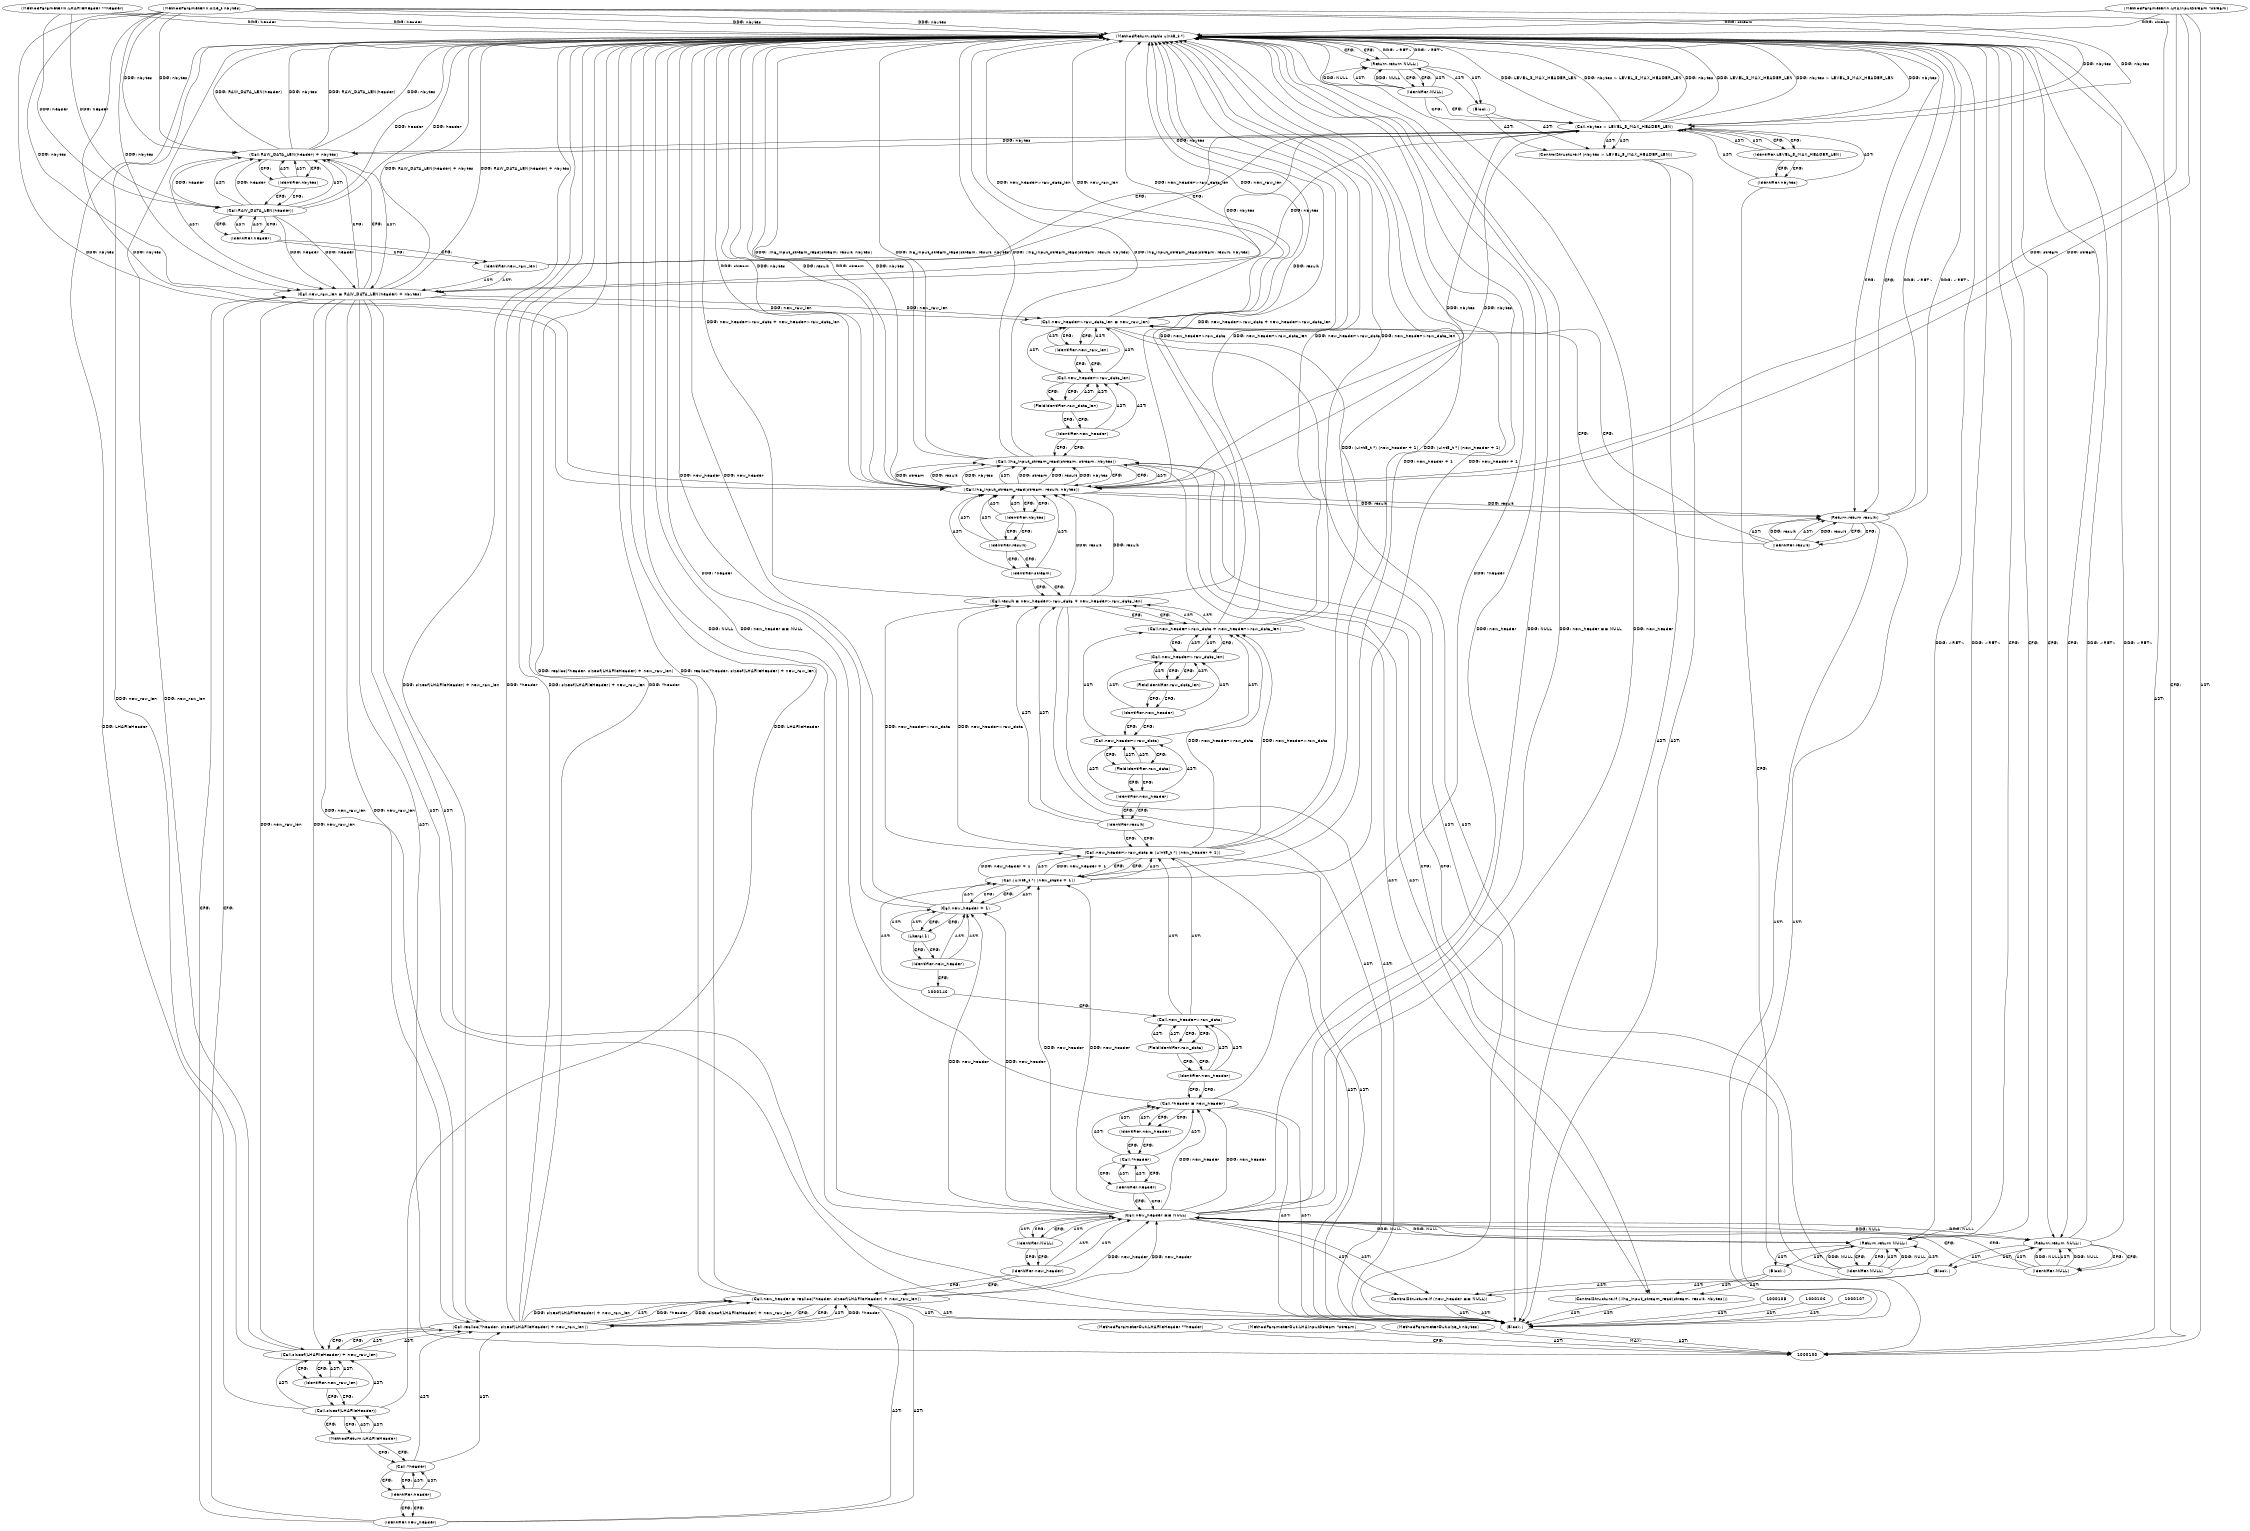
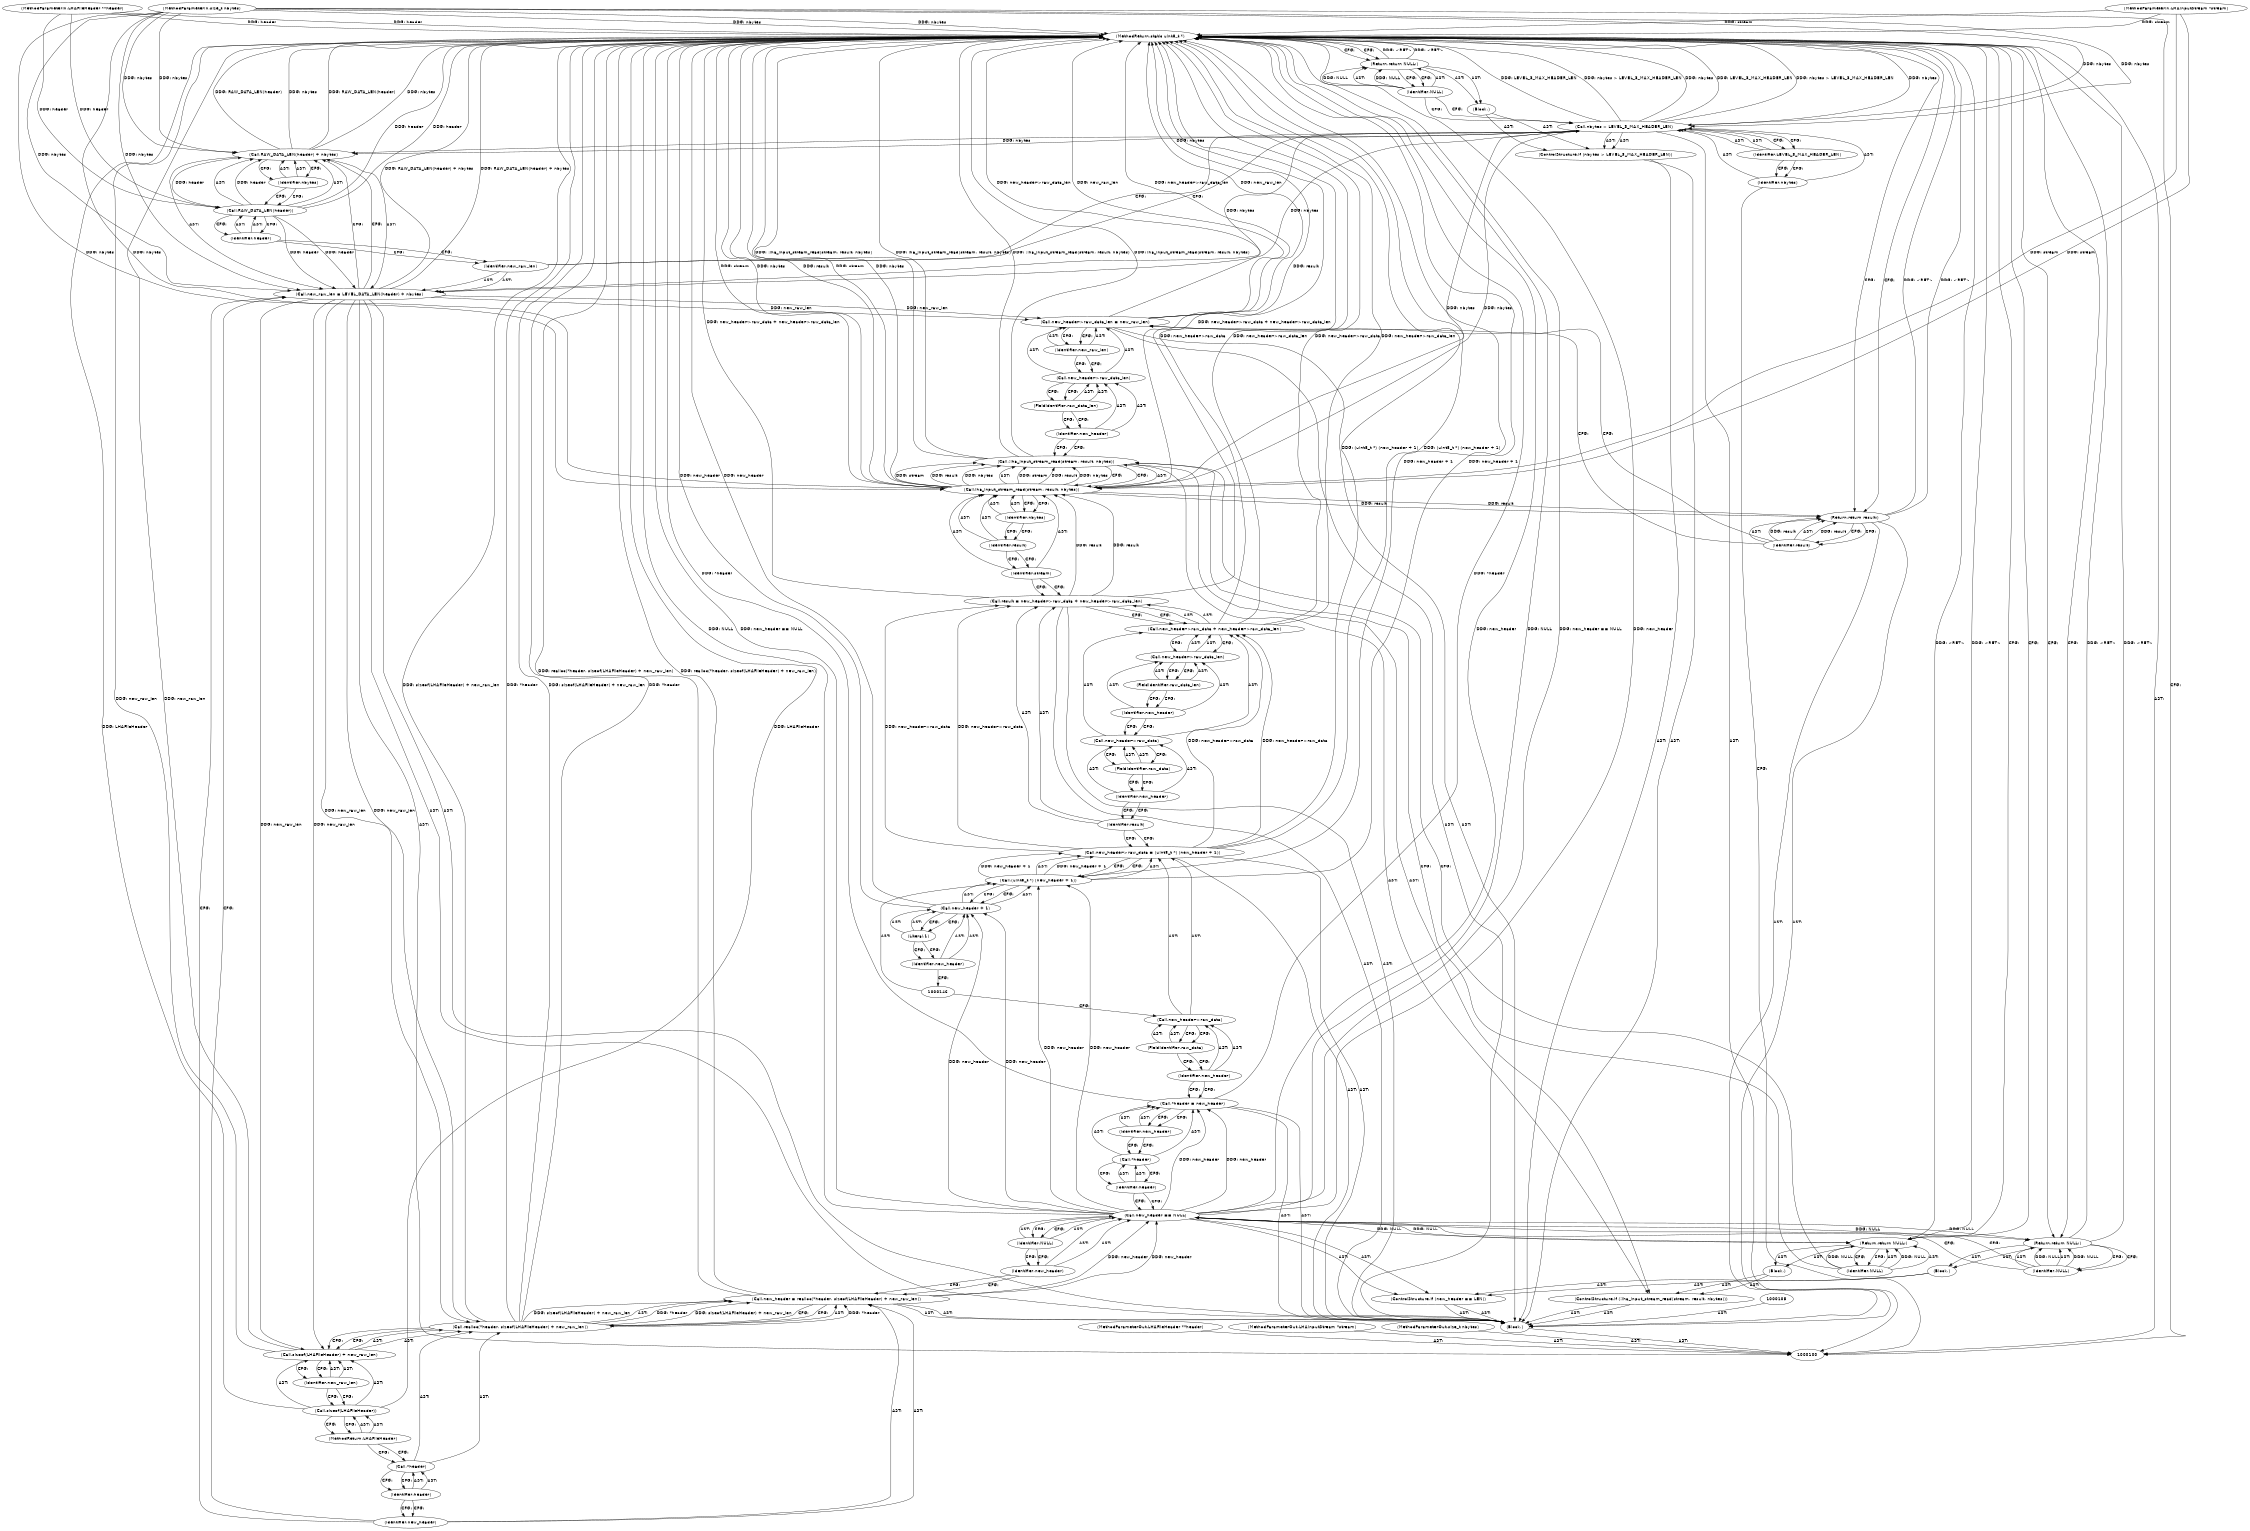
(360, 294) -> (360, 294)
(1056, 462) -> (1056, 462)
(2200, 858) -> (1730, 810)
(1038, 880) -> (1038, 880)
(1439, 1299) -> (1439, 1299)
(1816, 1299) -> none
(1855, 1299) -> none
(1439, 1341) -> (1439, 1341)
(1637, 1341) -> (1637, 1341)
